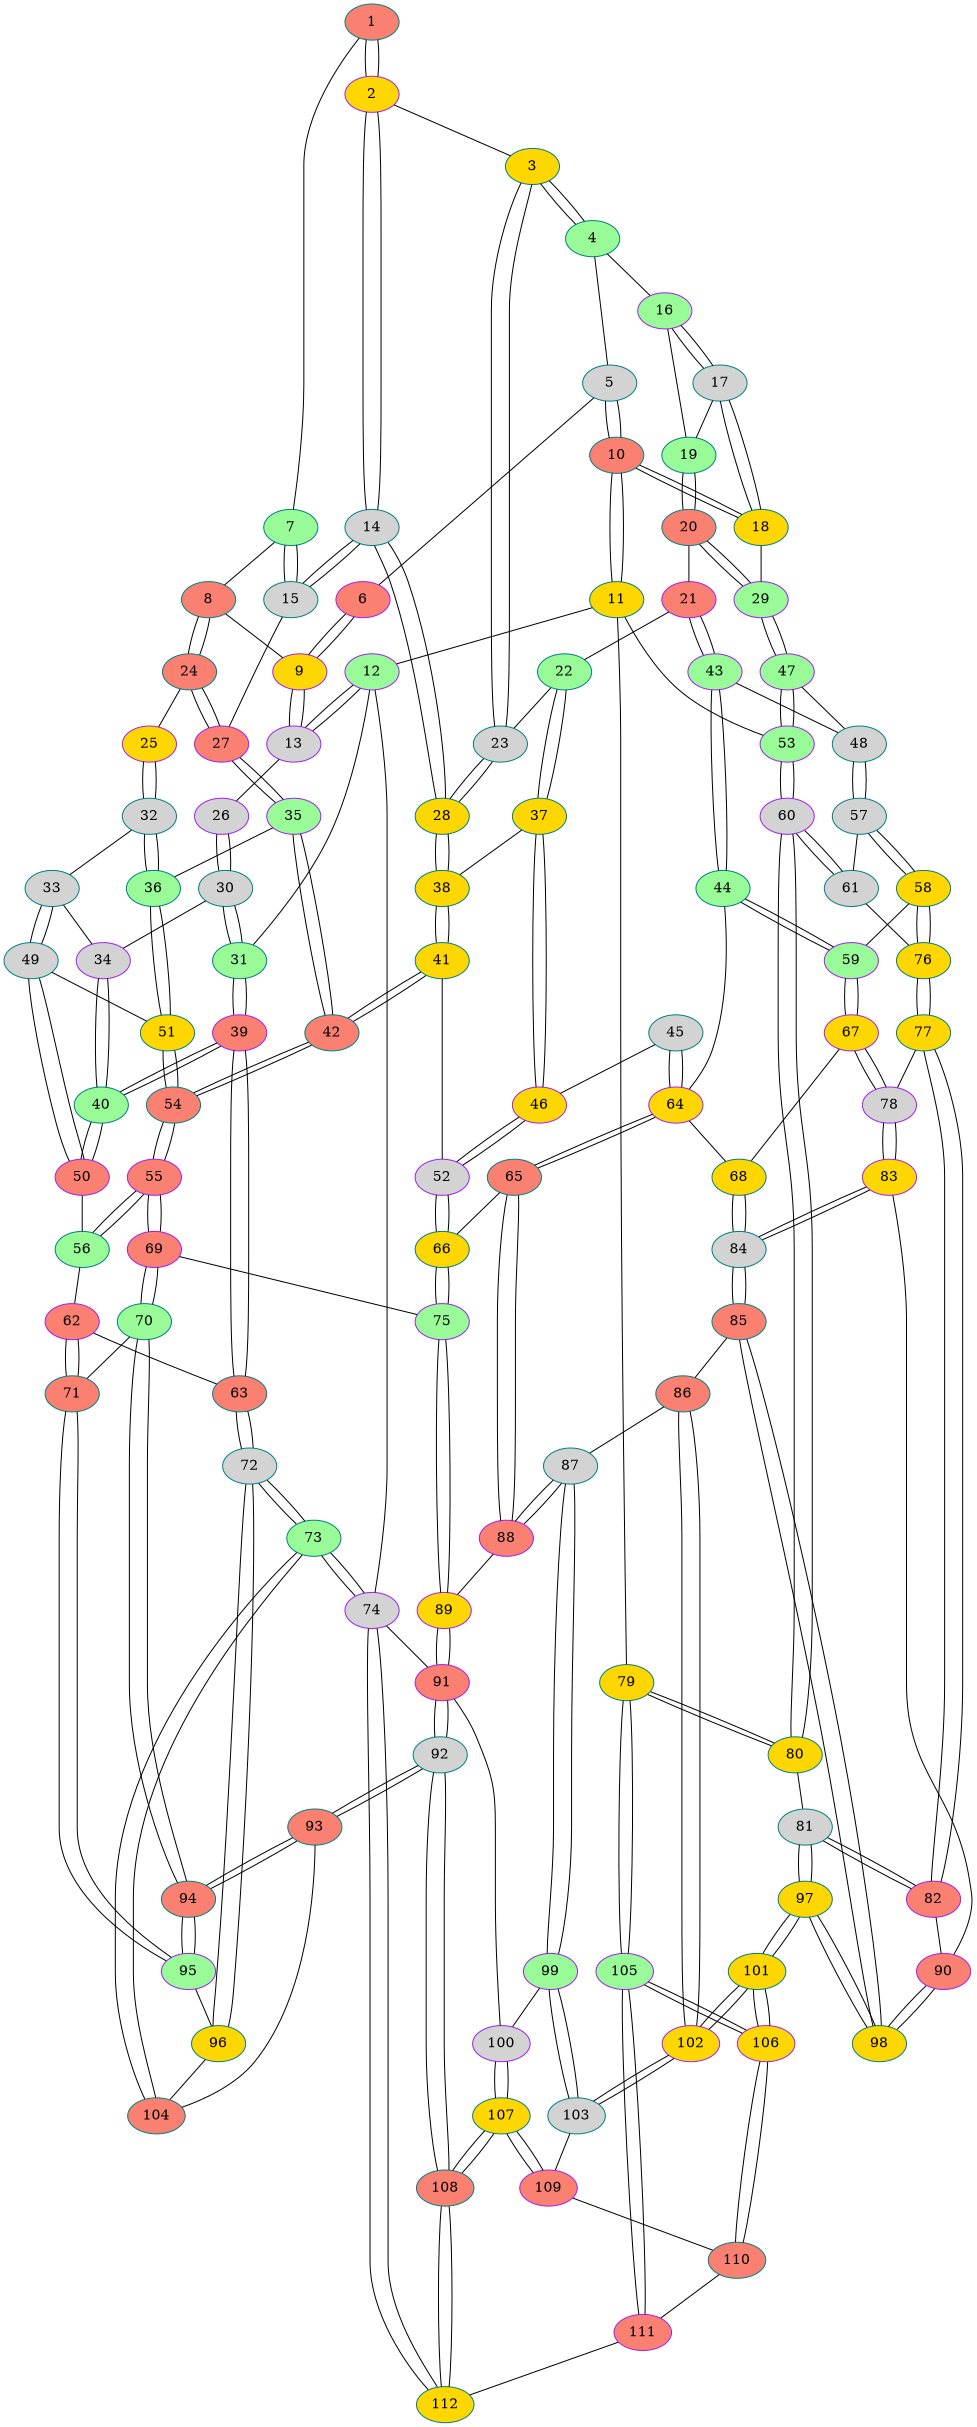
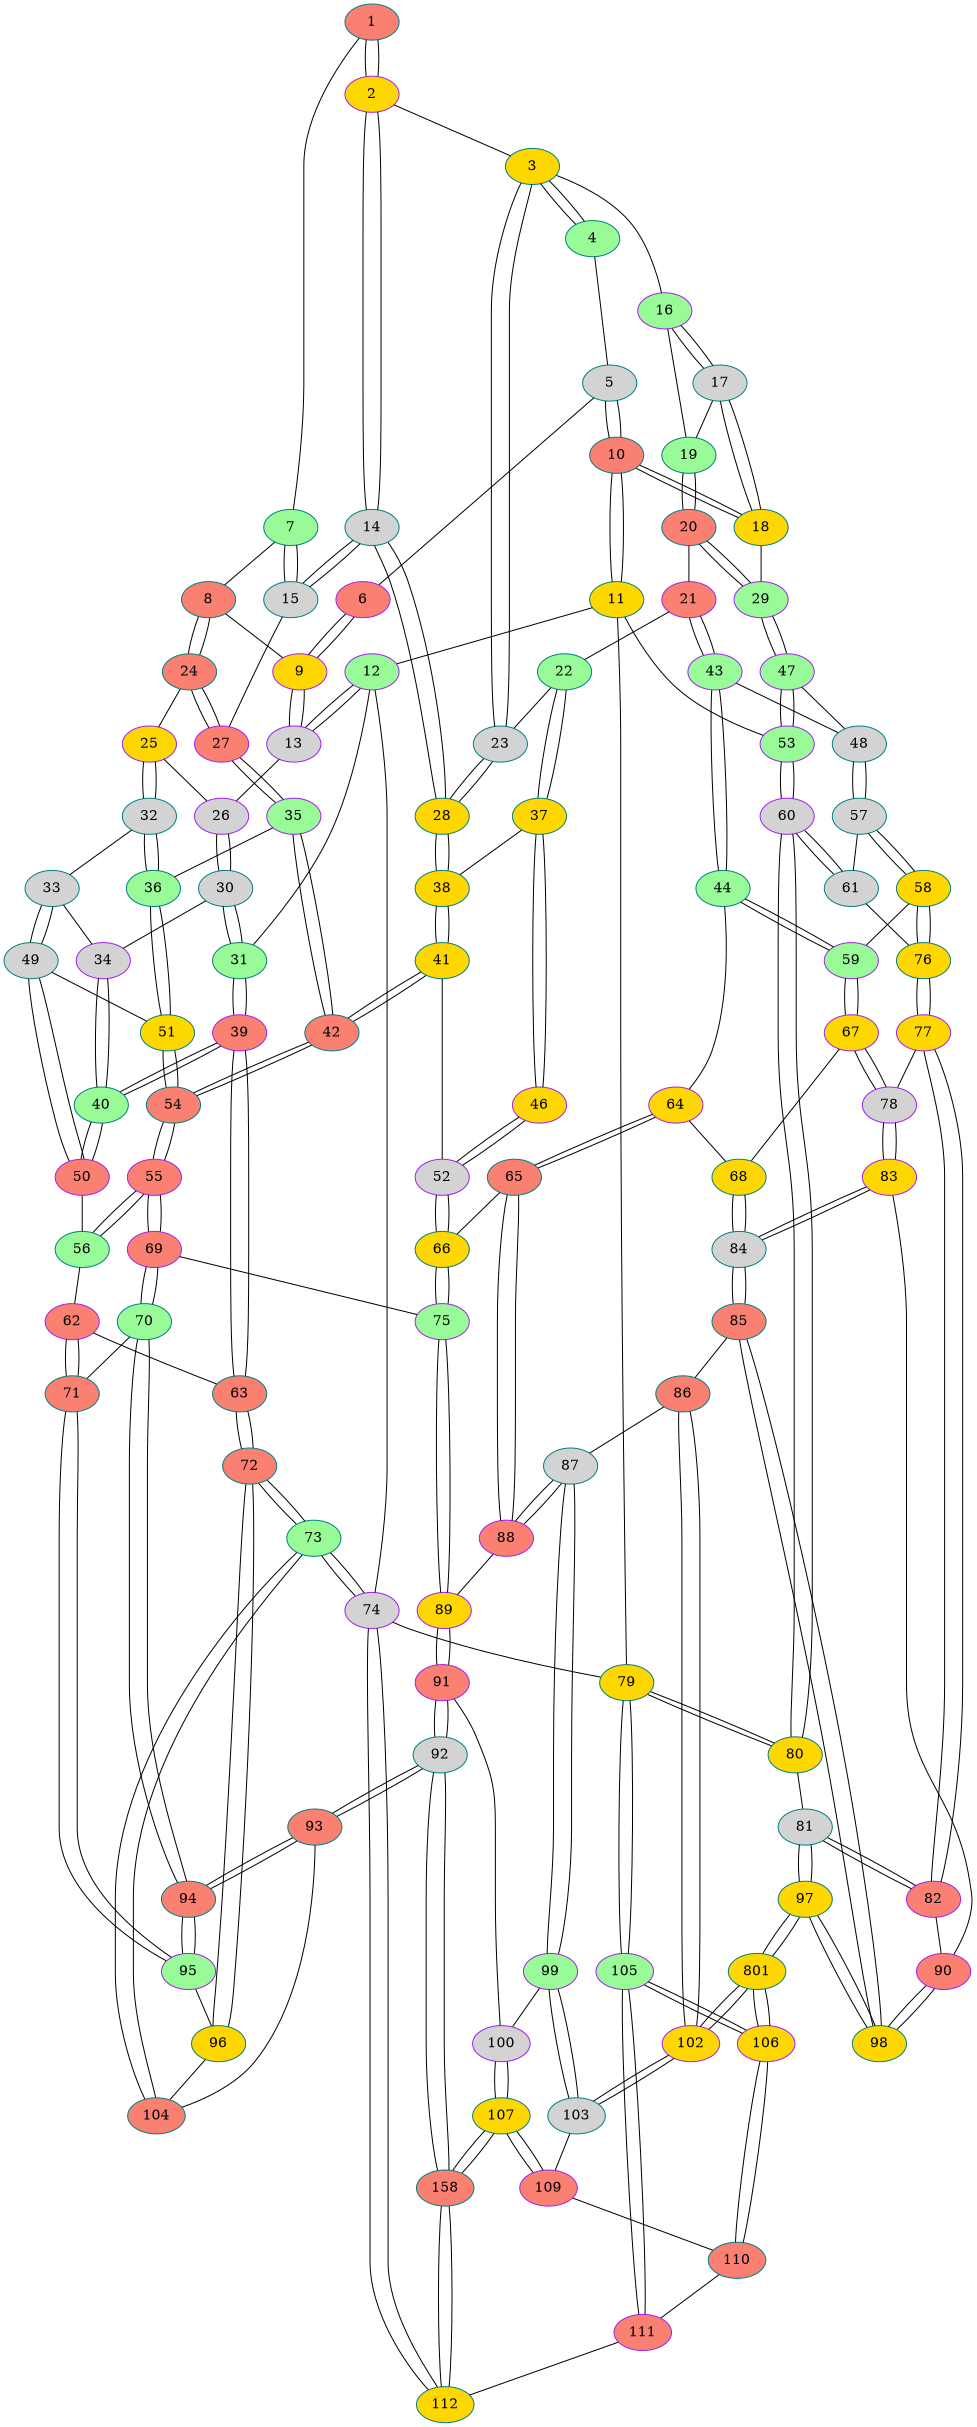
(629, 275) -> (627, 219)
none -> (185, 780)
(676, 1033) -> none
(924, 1033) -> (924, 1033)
(250, 1466) -> (250, 1466)
(407, 1647) -> (495, 1654)
(757, 1971) -> (757, 1971)
(445, 2188) -> (445, 2188)
